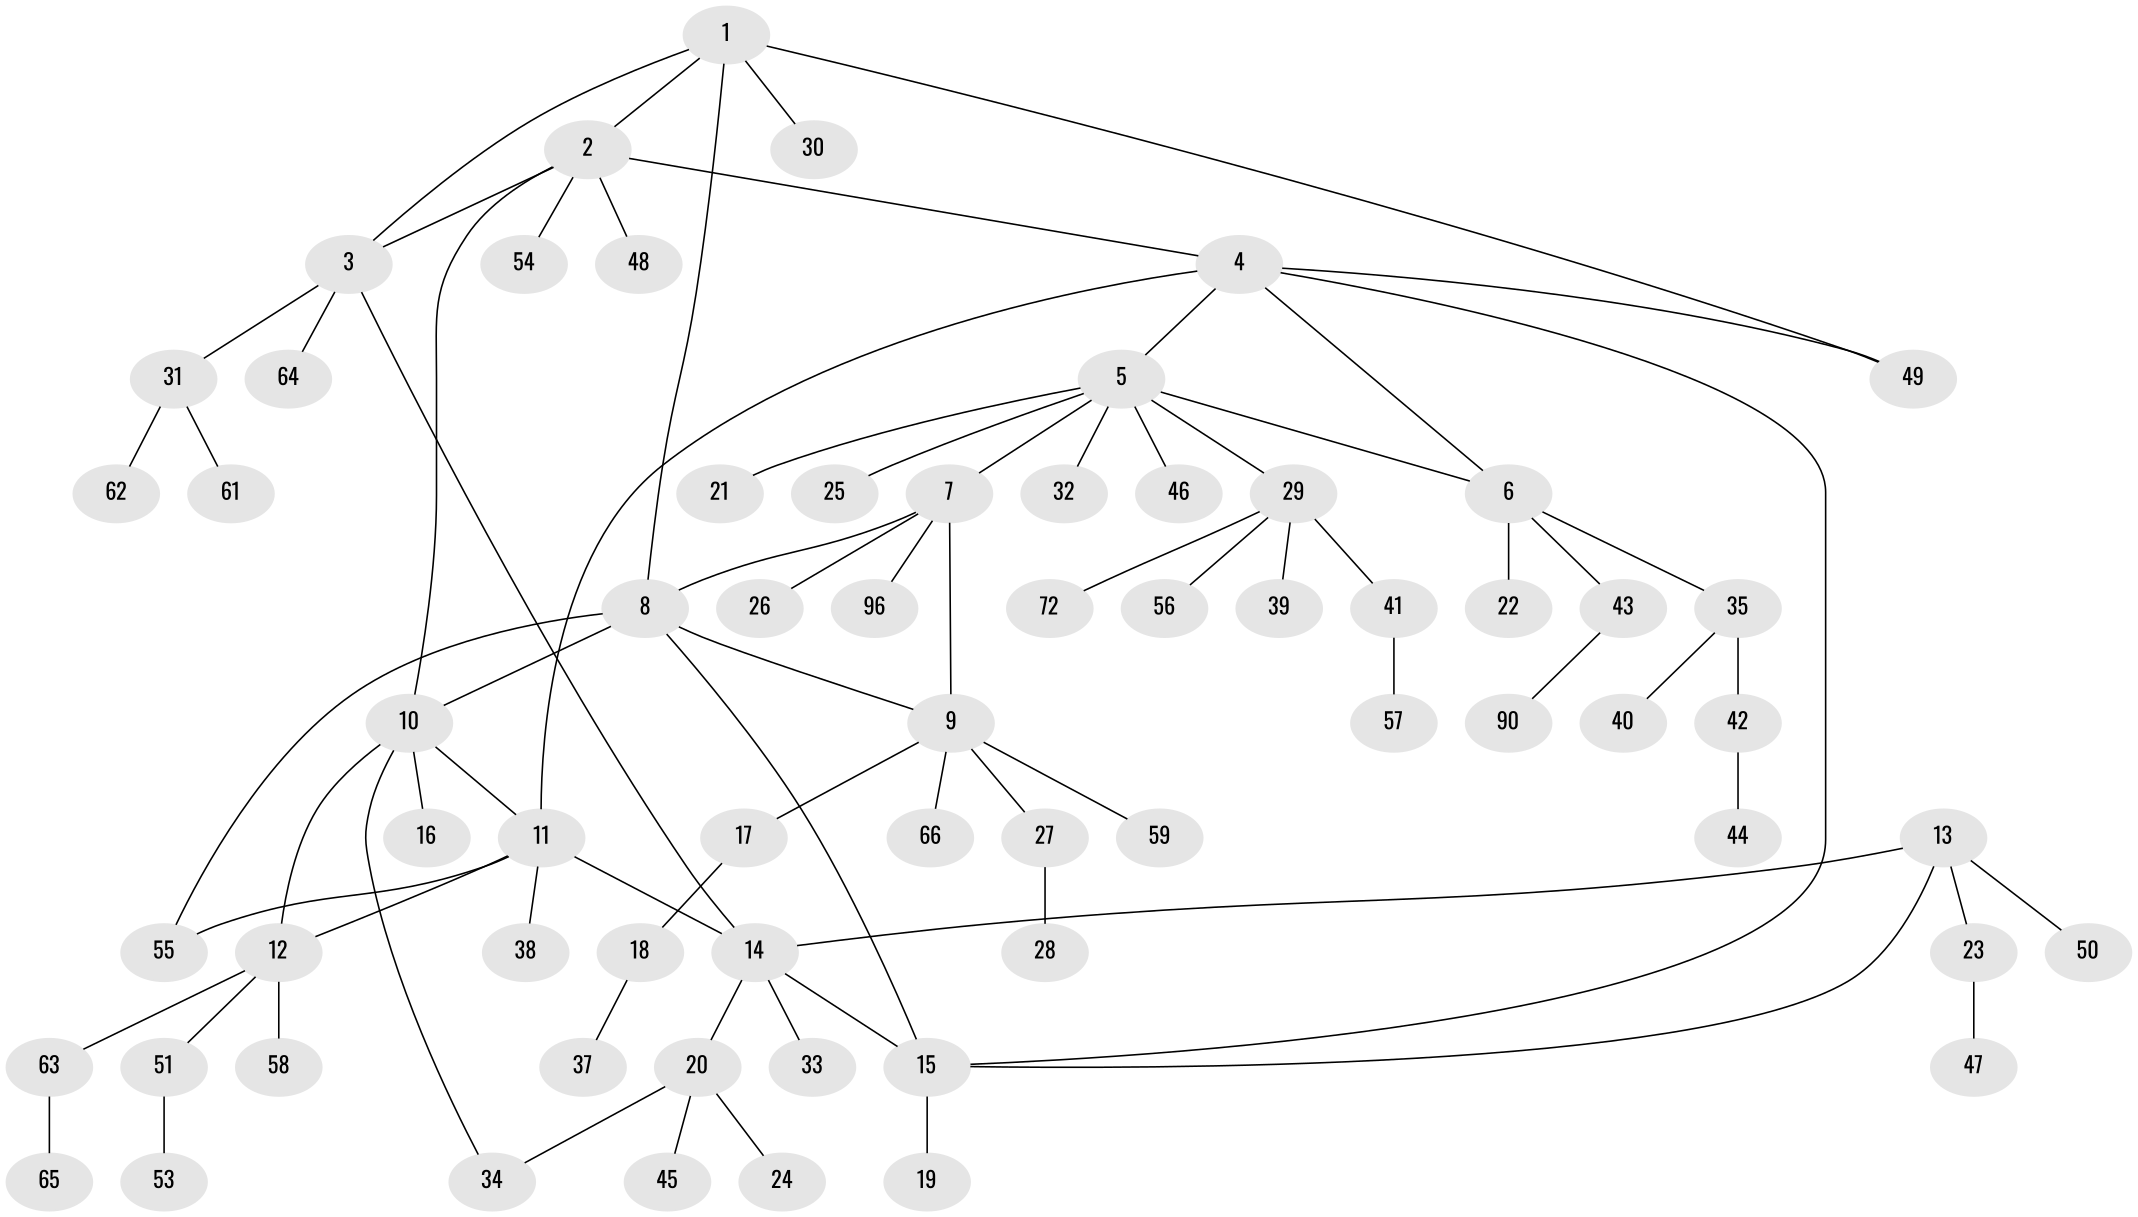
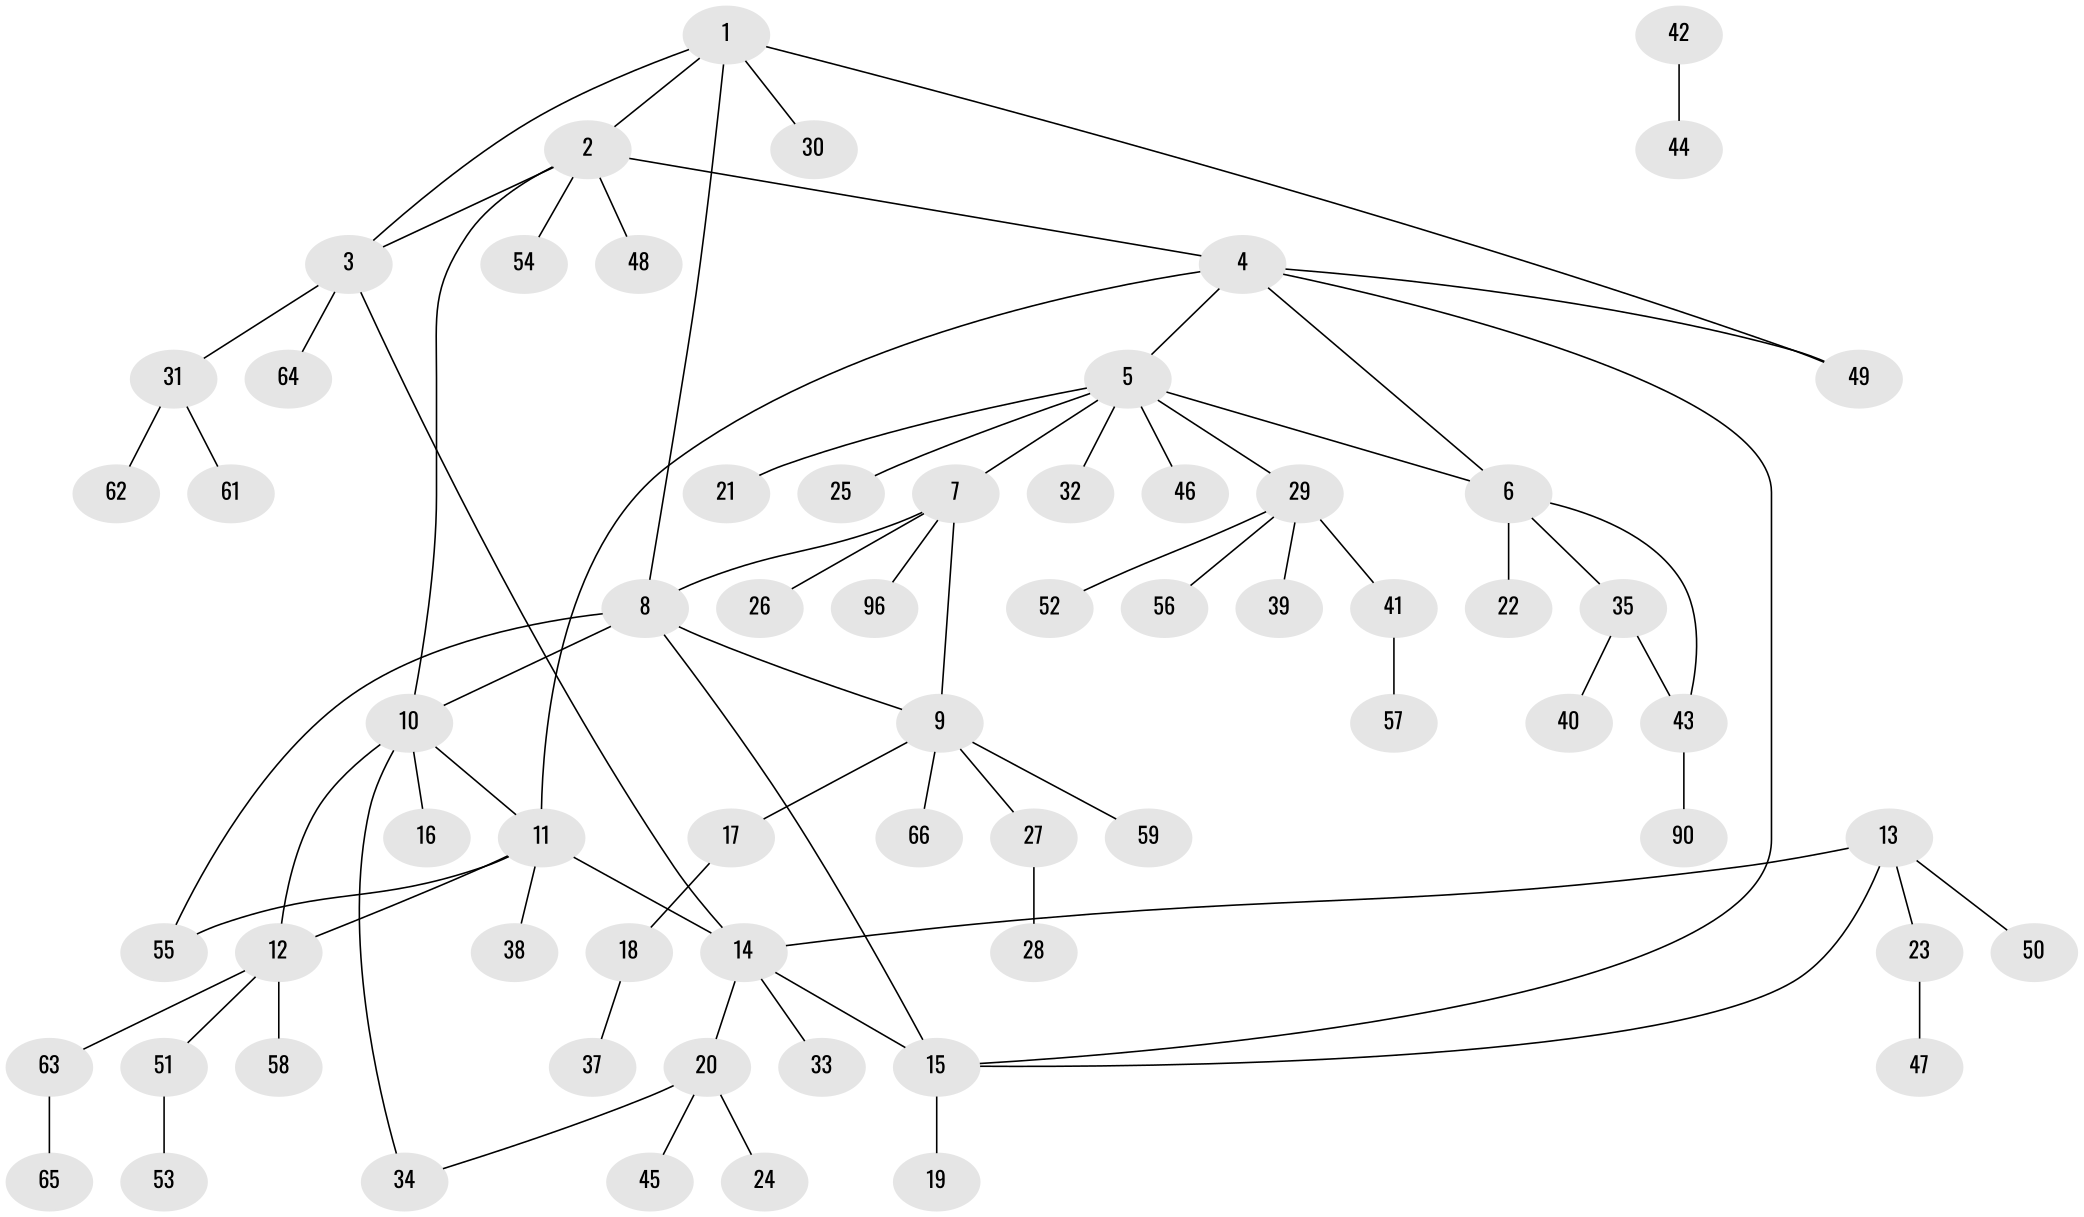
(1050, 609) -> (1050, 609)
(1738, 666) -> (1654, 666)
